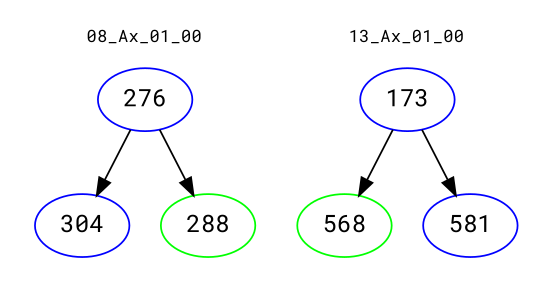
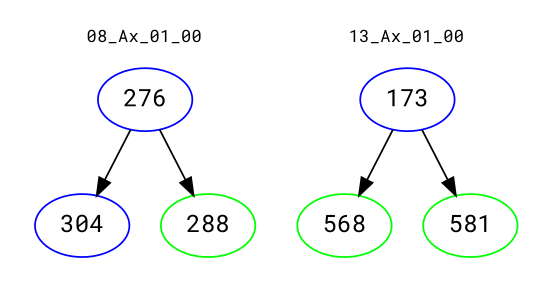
(470, 226) -> (470, 226)
